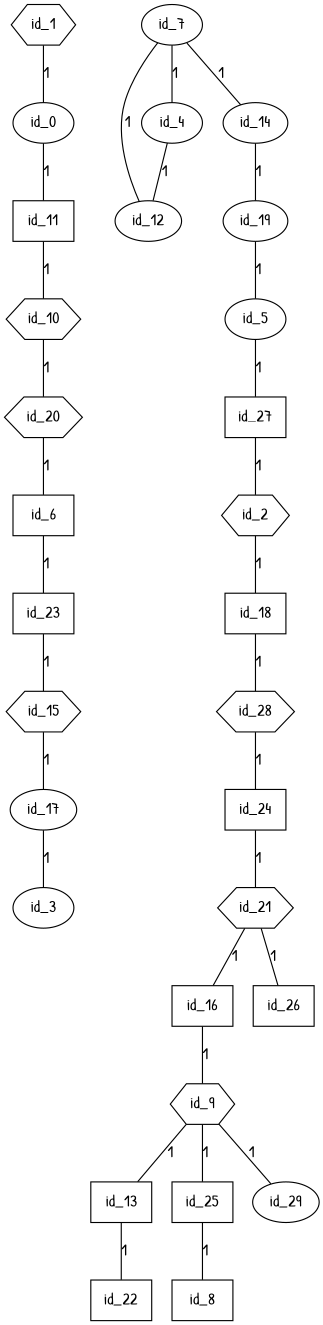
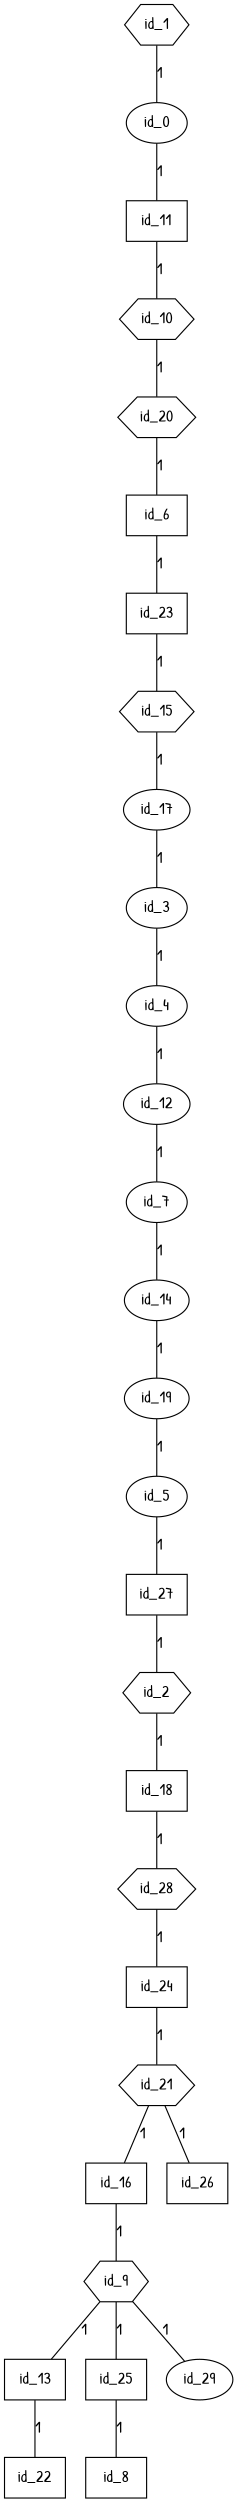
(172, 74) -> (157, 957)
